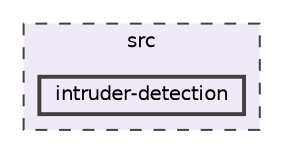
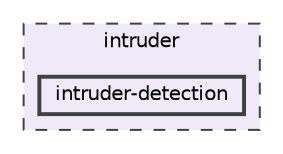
(142, 42) -> (142, 42)
